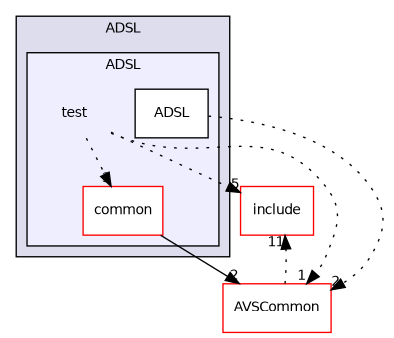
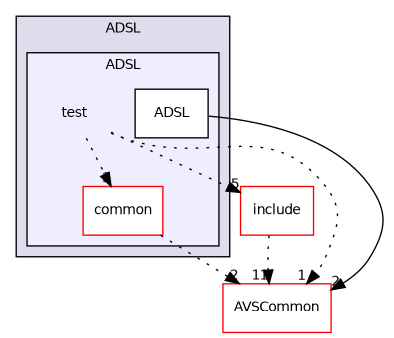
(347, 162) -> (347, 162)
(209, 265) -> (209, 265)
(286, 266) -> (268, 253)
